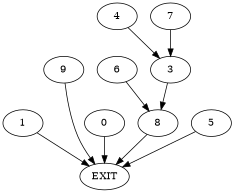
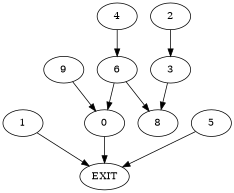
(171, 16) -> (171, 16)
(141, 40) -> (117, 39)
none -> (112, 93)
(73, 122) -> (82, 93)
(134, 147) -> none
